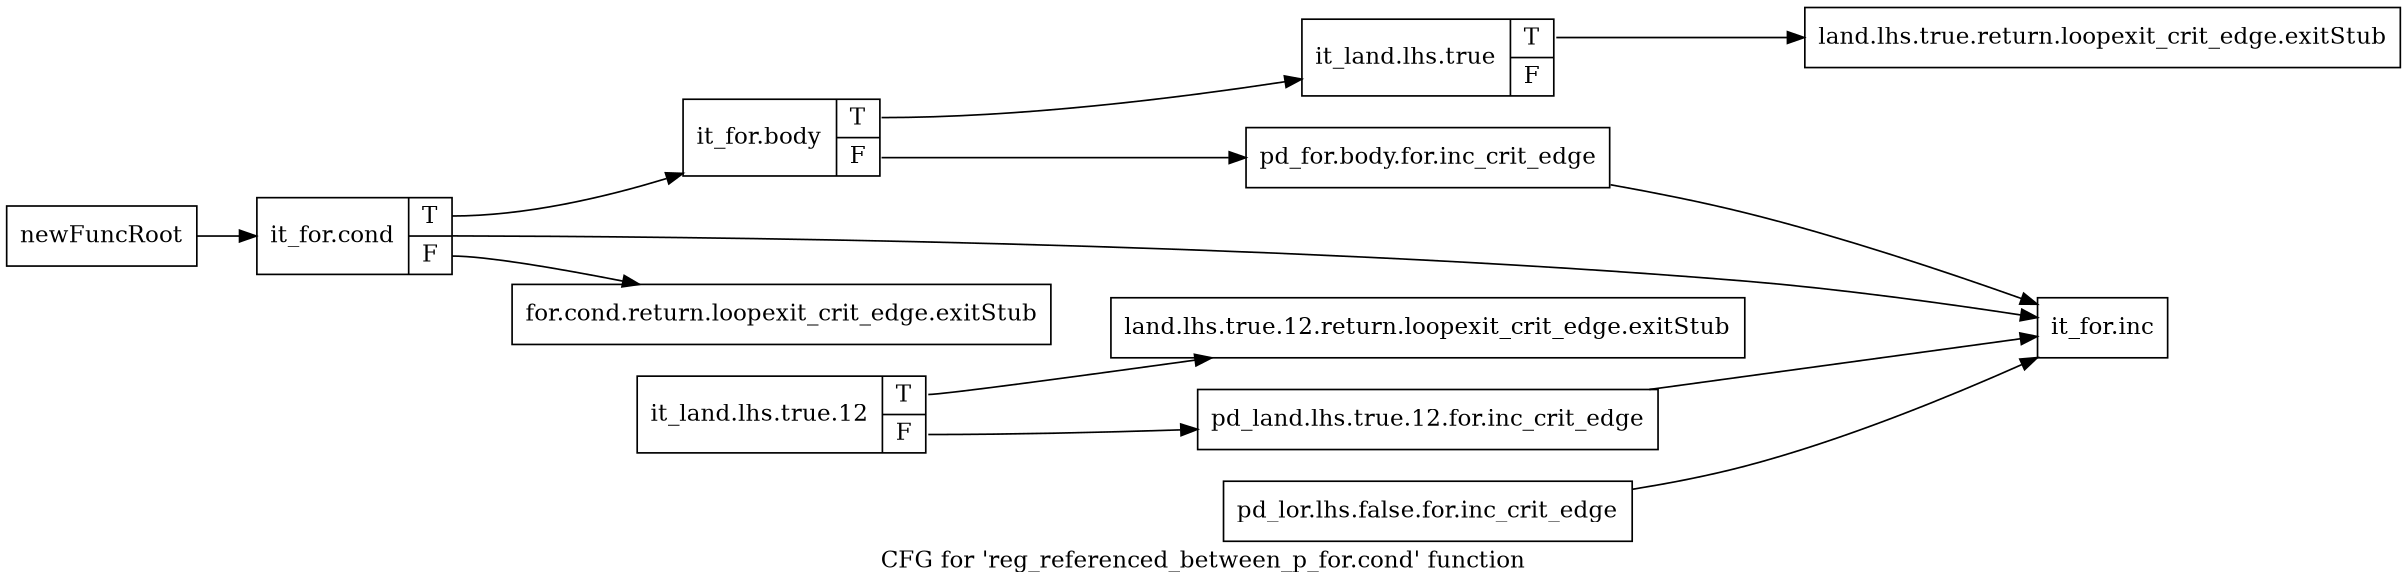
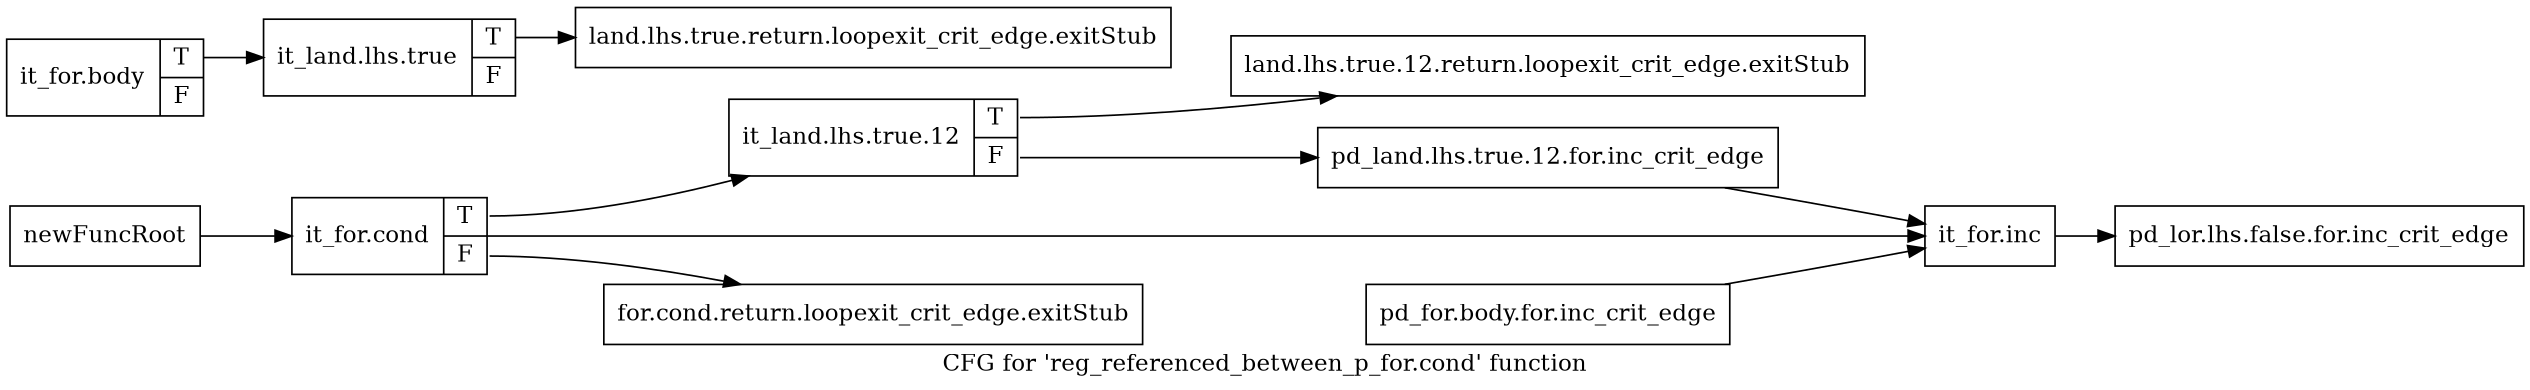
(1055, 158) -> none
(561, 205) -> (612, 205)
(1831, 440) -> (2077, 236)
